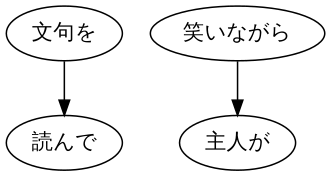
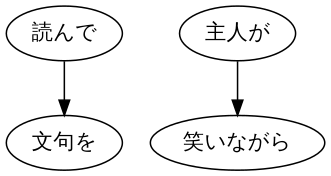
(64, 81) -> (64, 81)
(238, 81) -> (238, 81)
